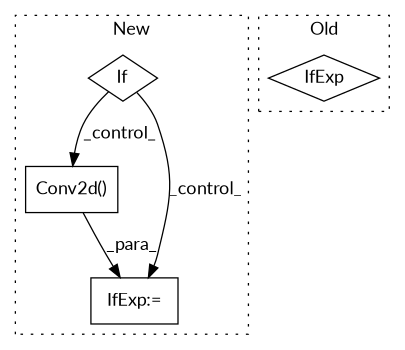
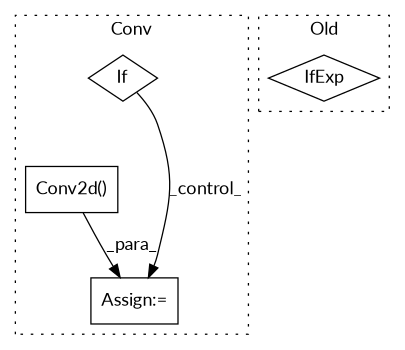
(132, 30) -> (132, 30)
(86, 119) -> none
(134, 301) -> (134, 301)
